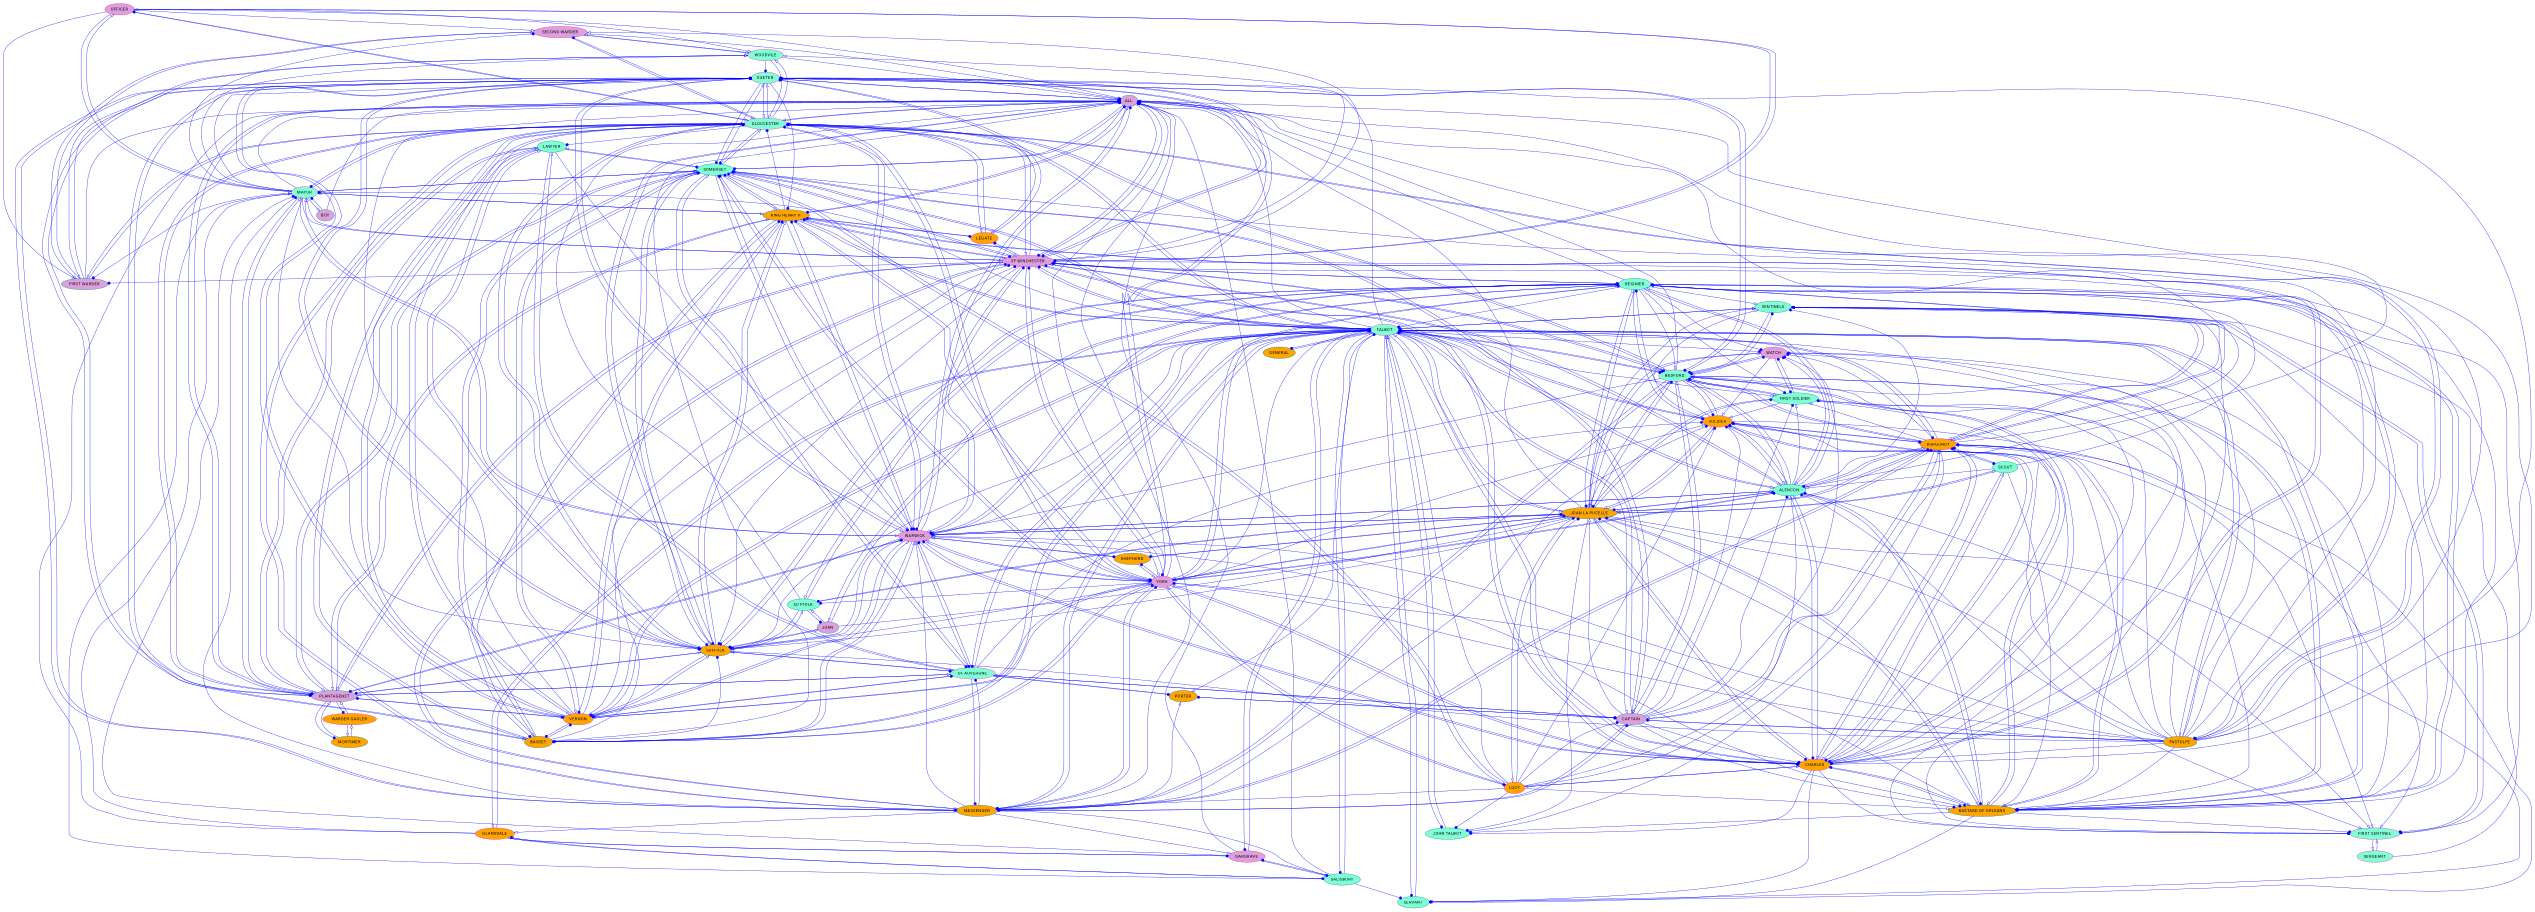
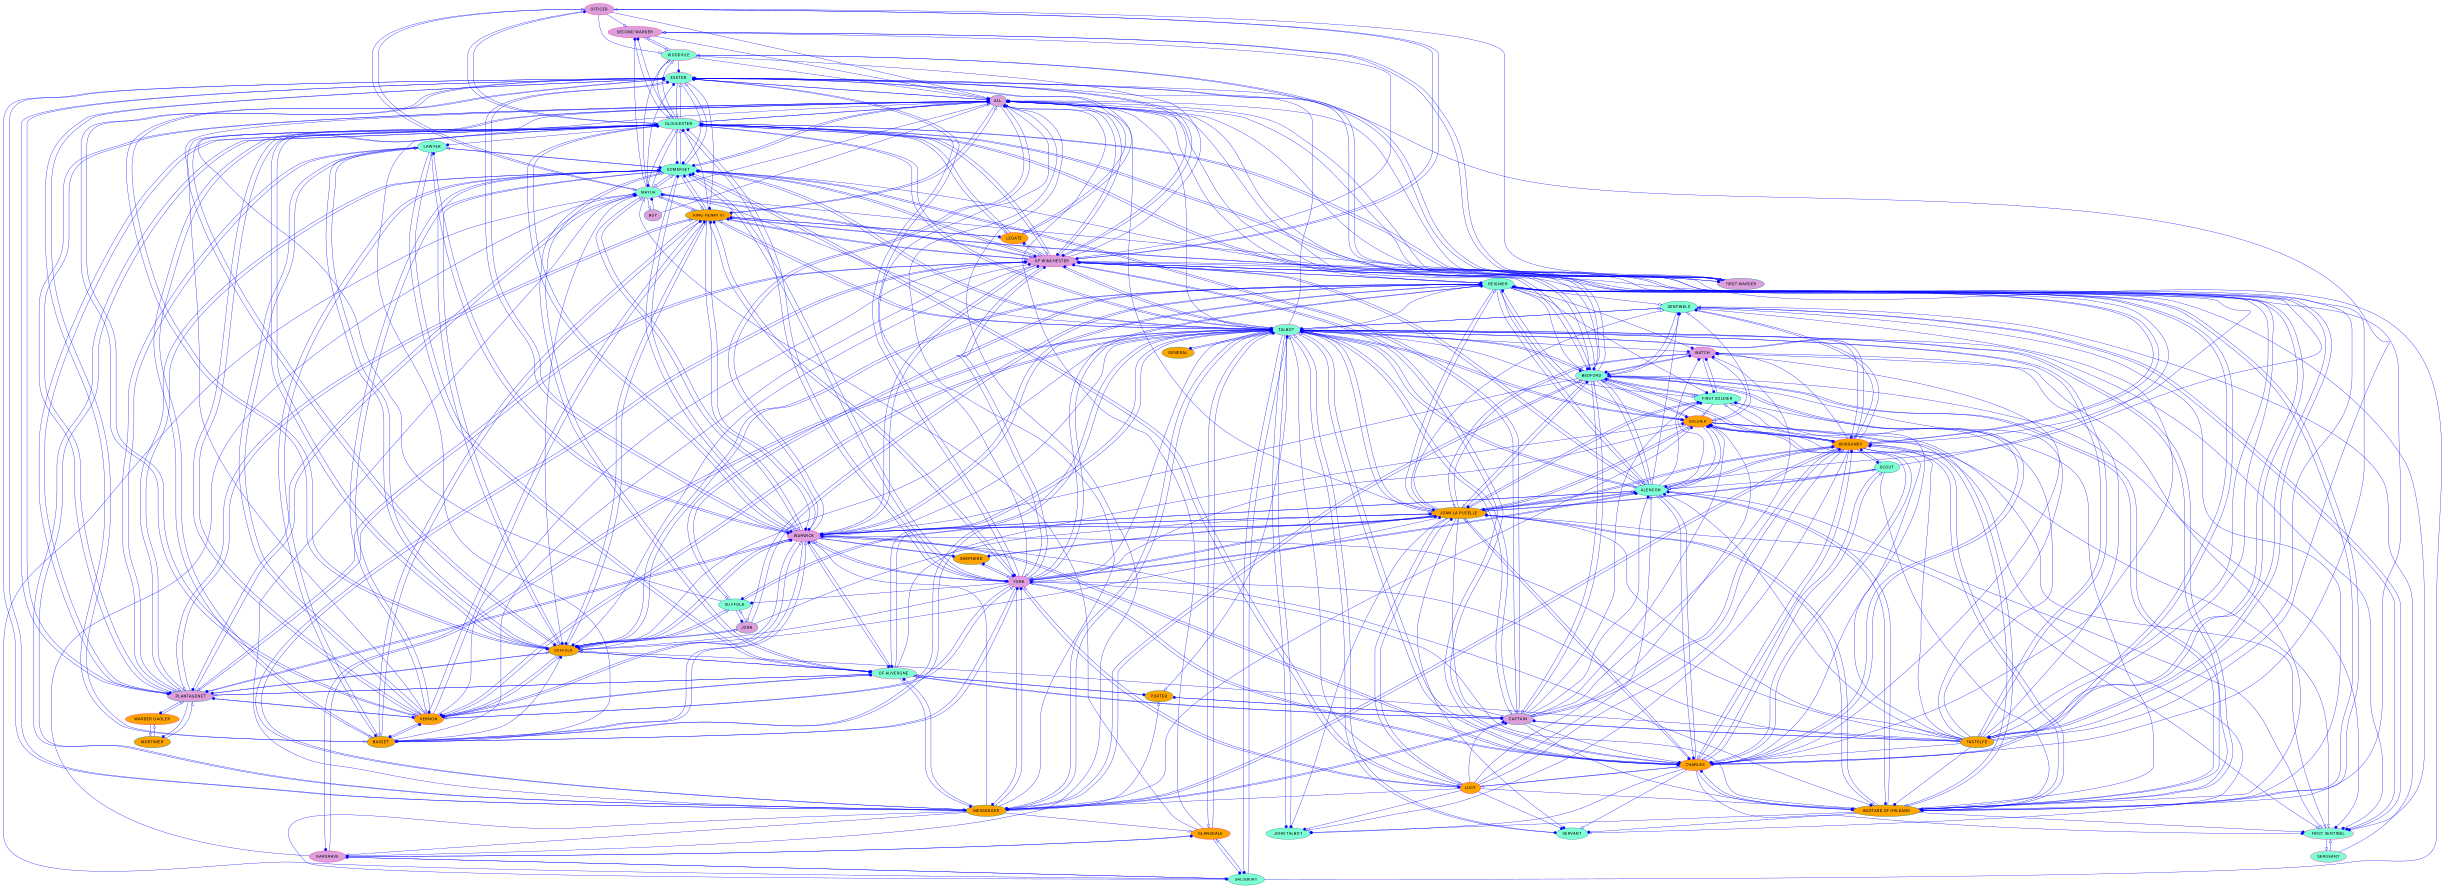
none -> (536, 415)
(2045, 535) -> (1899, 546)
(1377, 891) -> (1519, 810)
